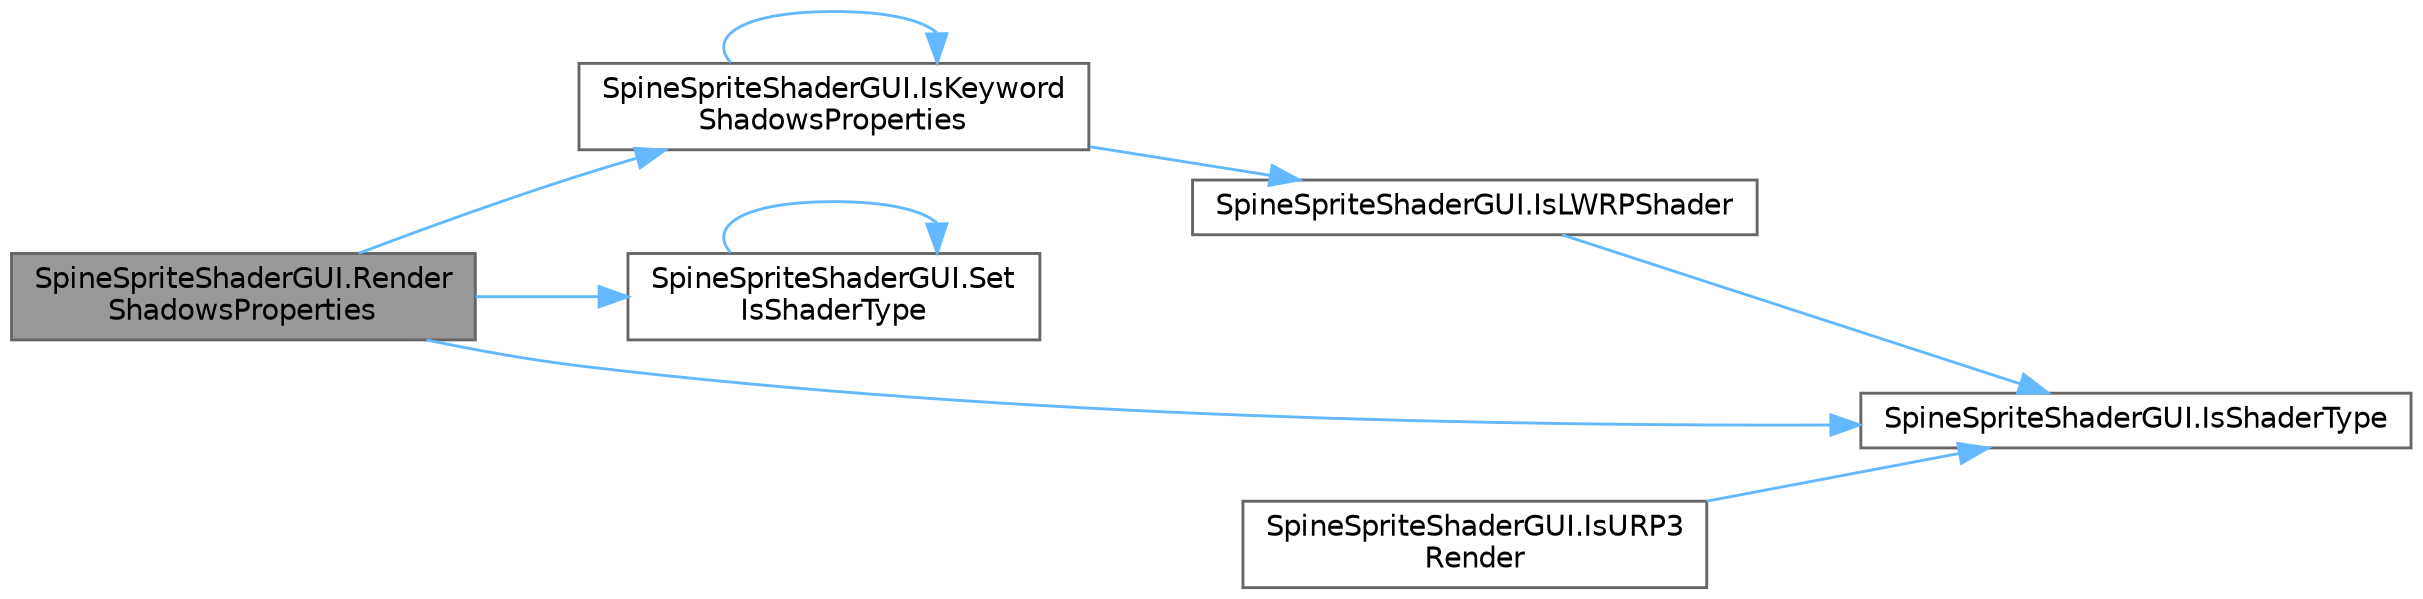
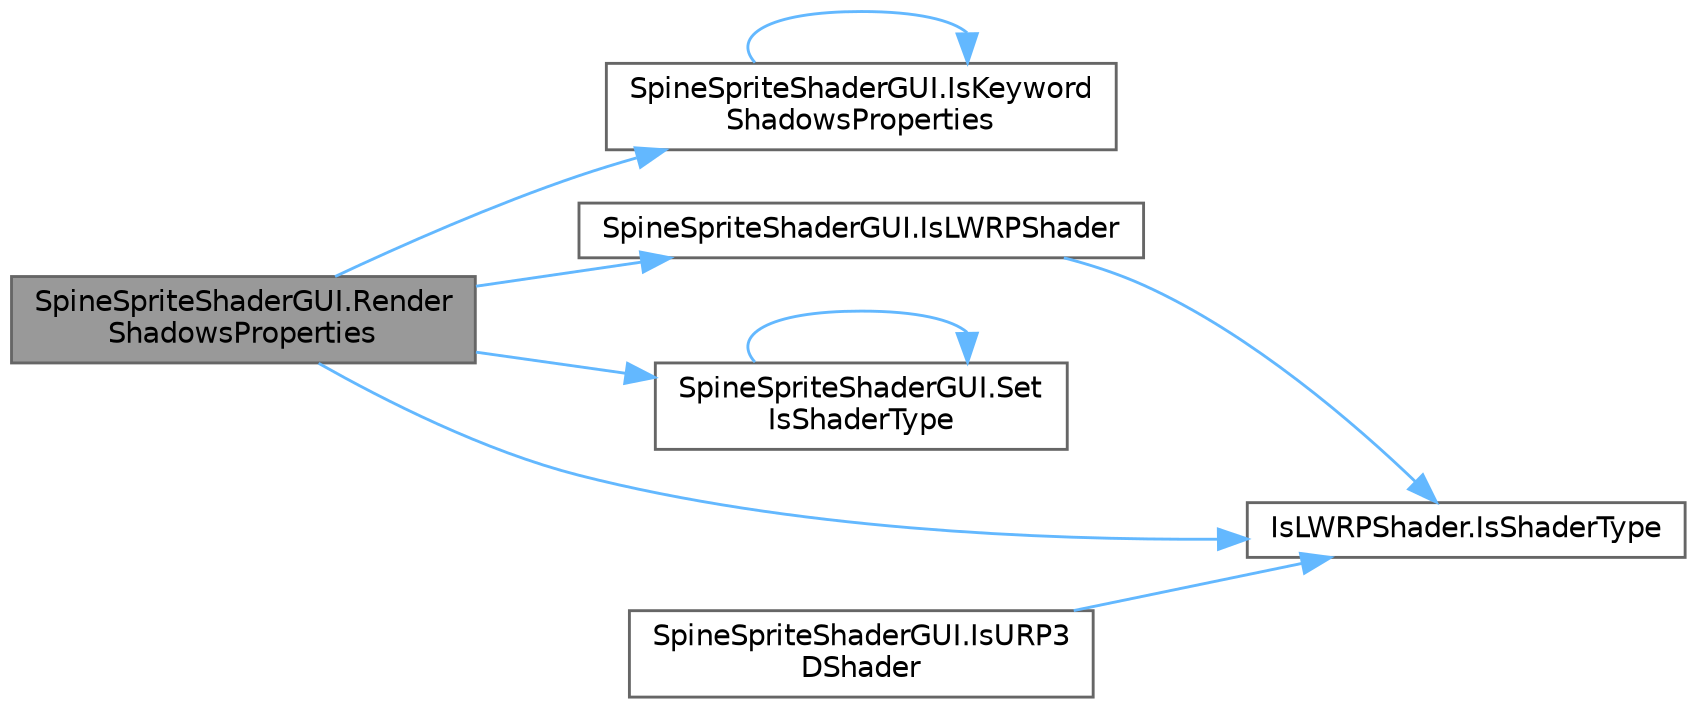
(1180, 161) -> (559, 274)
(2136, 421) -> (1466, 530)
(1475, 544) -> (861, 654)
